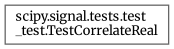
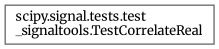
(87, 25) -> (110, 25)
